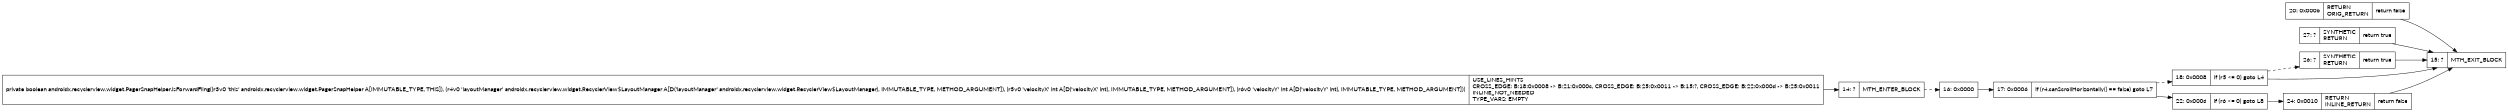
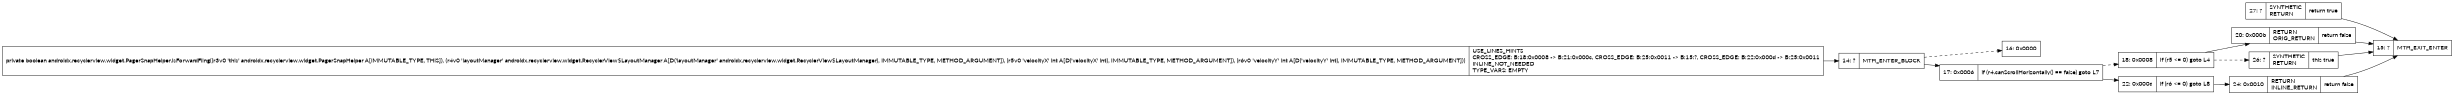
(2377, 60) -> (2323, 60)
(2477, 60) -> (2423, 48)
(2351, 78) -> (2225, 48)
(1984, 90) -> (1930, 65)
